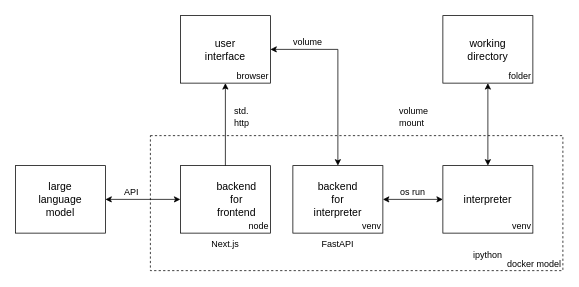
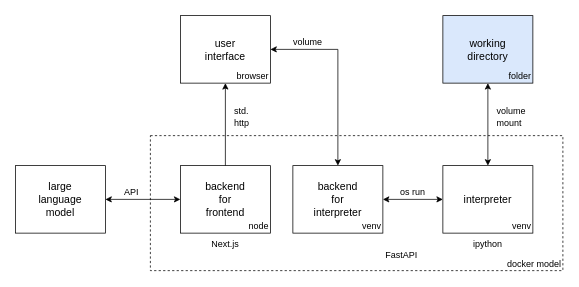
(488, 49) -> (488, 49)
(420, 117) -> (518, 117)
(237, 199) -> (225, 199)
(338, 244) -> (402, 255)
(488, 255) -> (488, 244)
